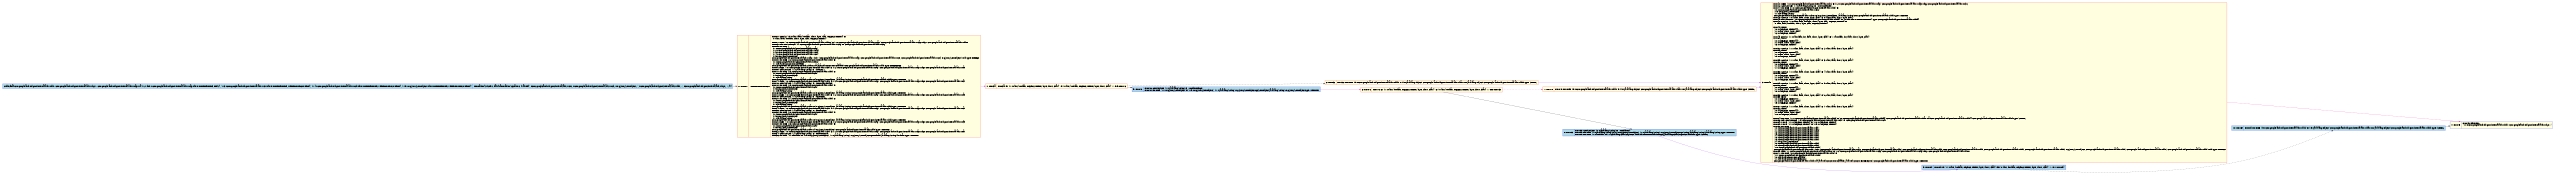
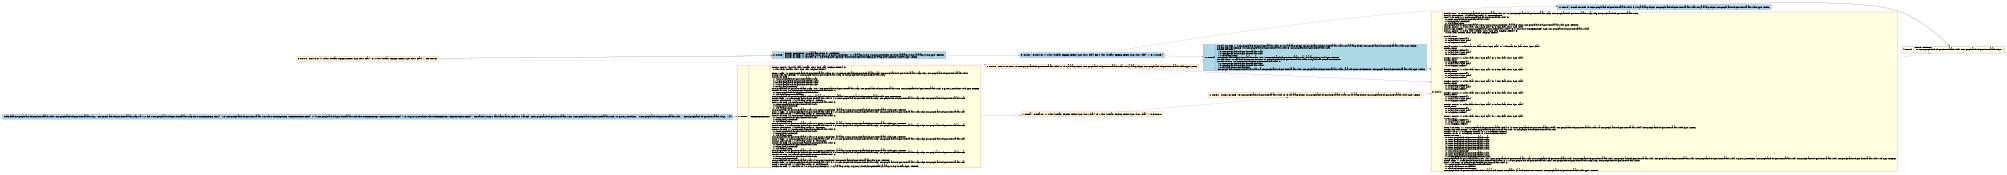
none -> (1315, 58)
(1780, 74) -> (1451, 83)
(1226, 89) -> none
